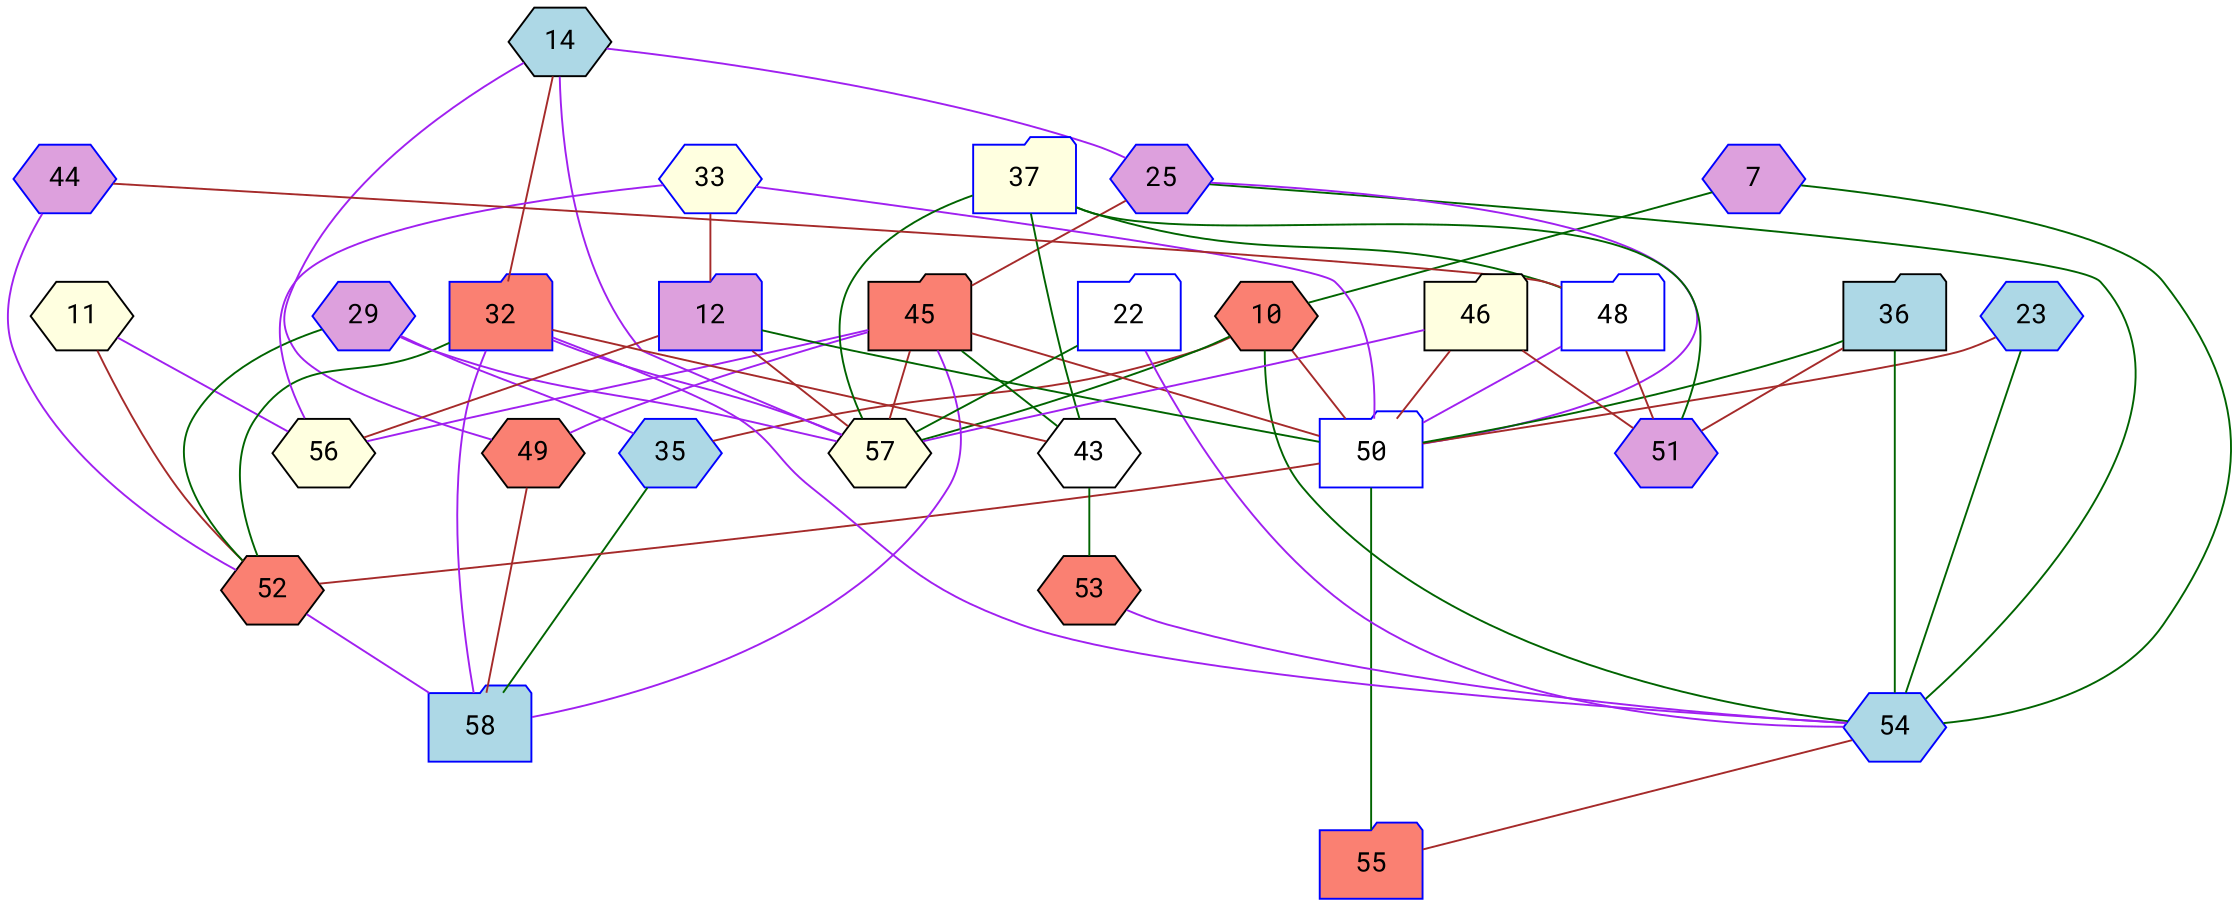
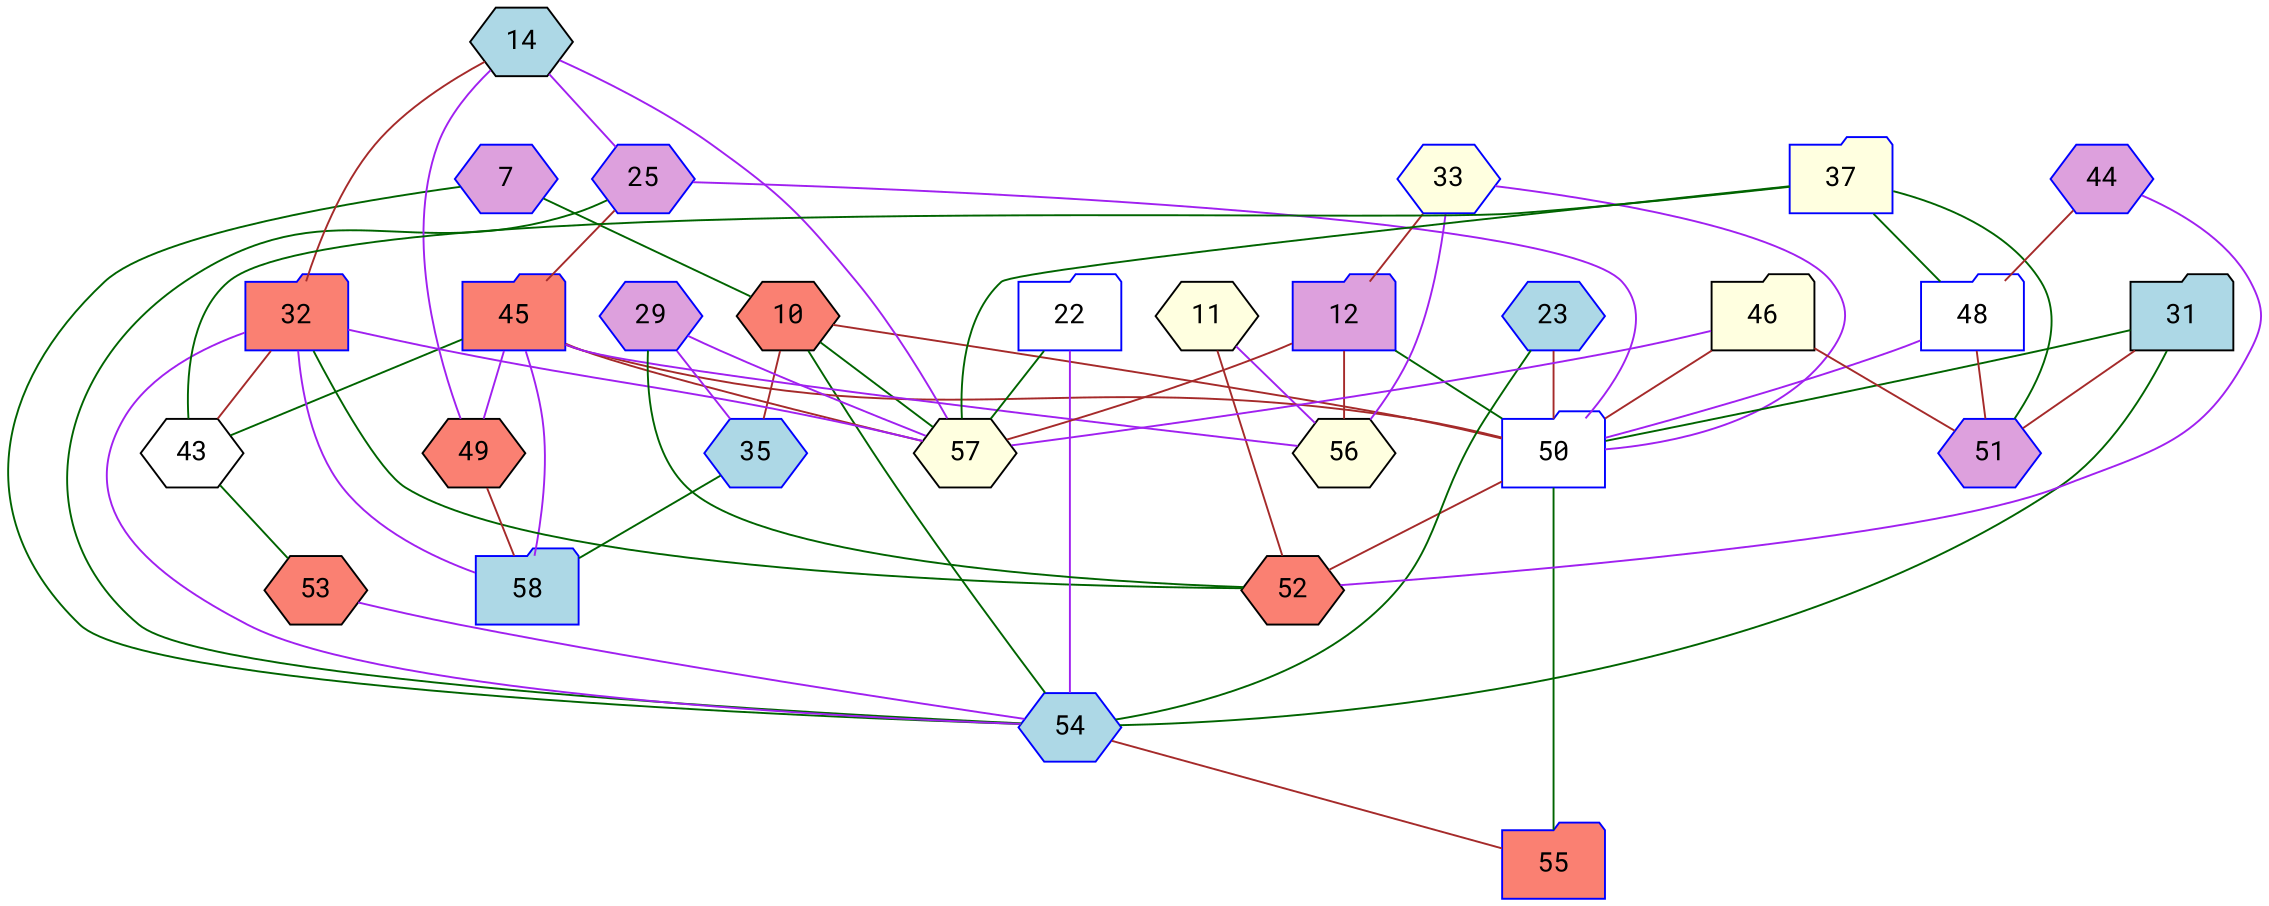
(920, 316) -> (514, 316)
(1895, 316) -> (2182, 316)
(368, 654) -> none
